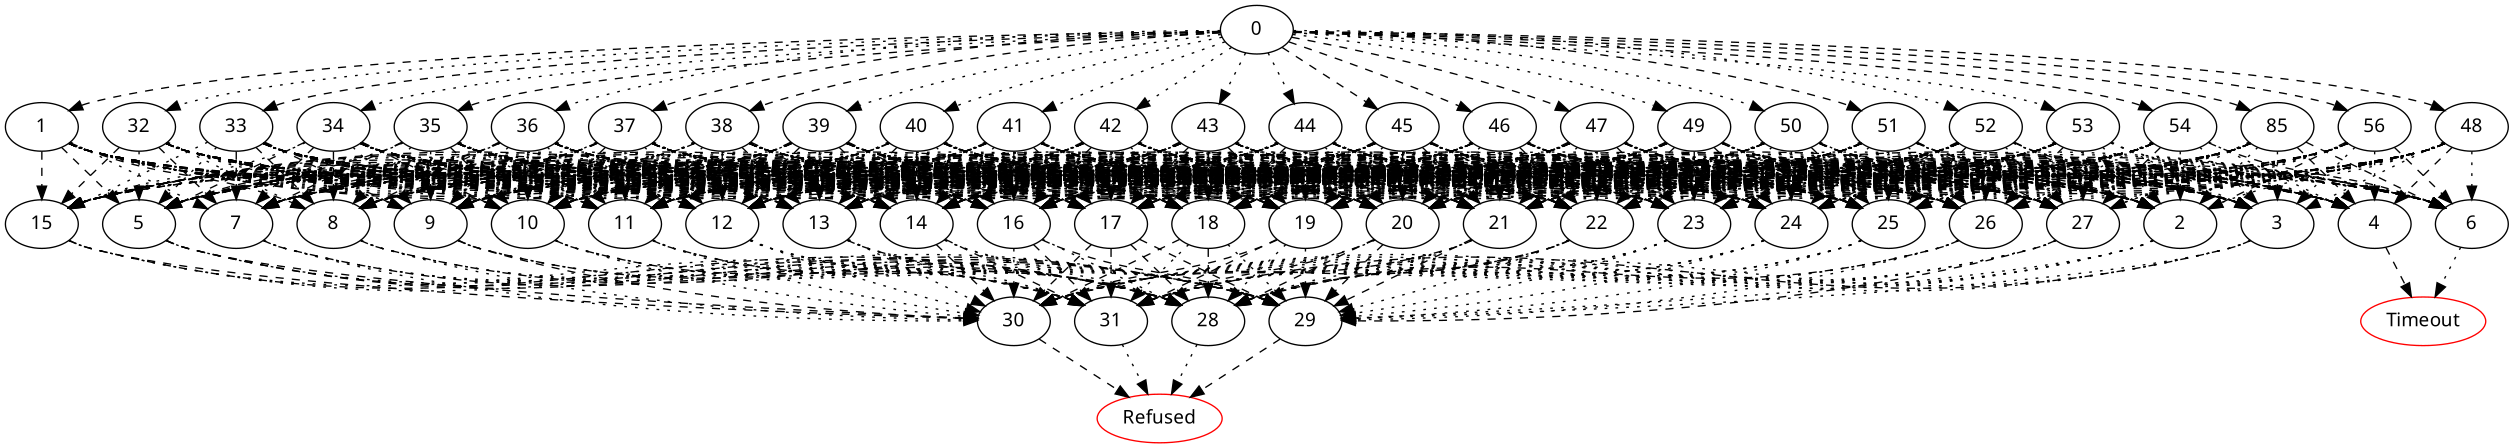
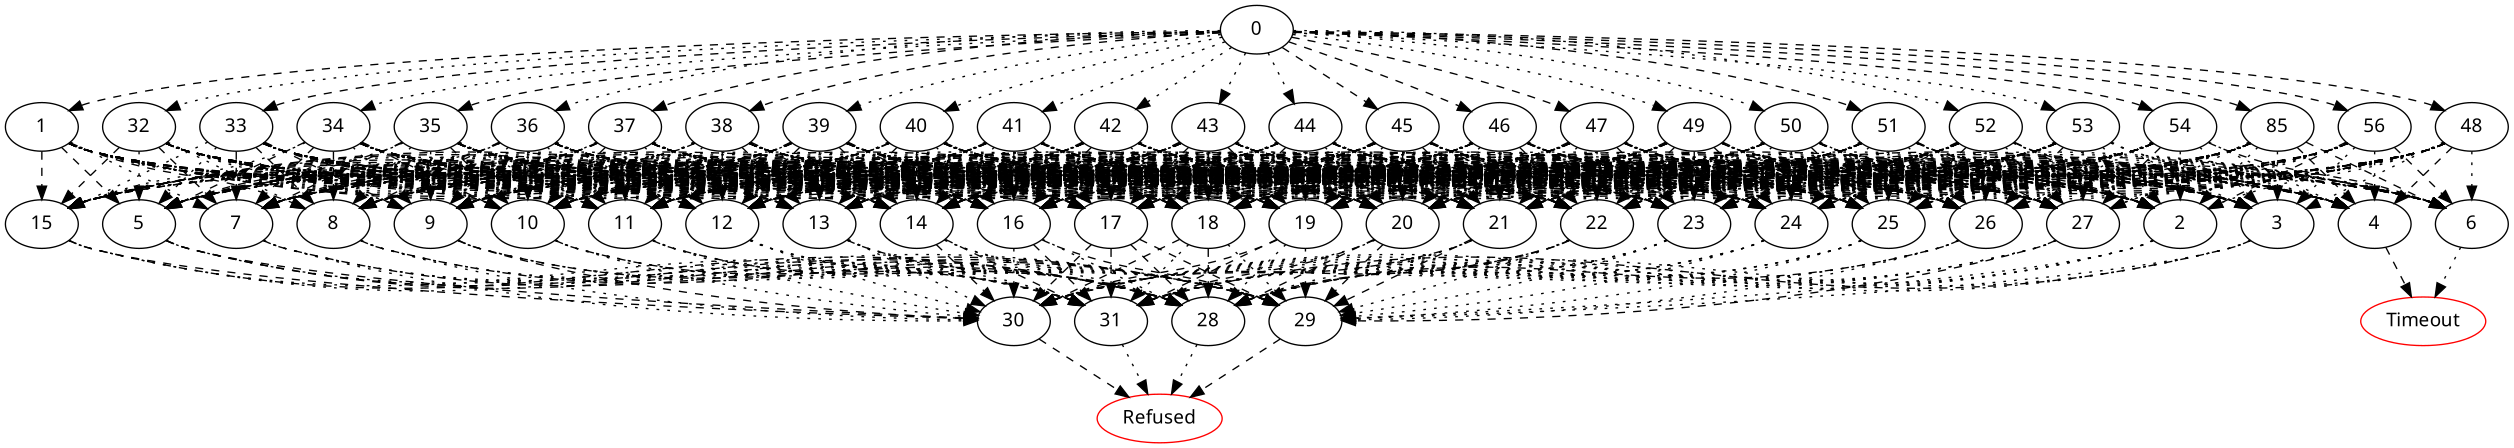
none -> (875, 176)
(1201, 176) -> (1201, 176)
